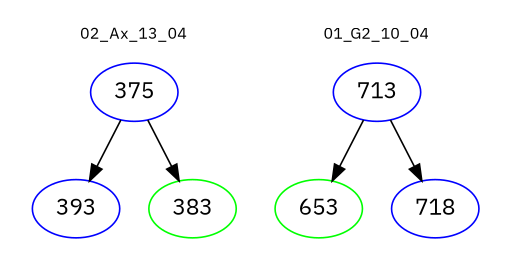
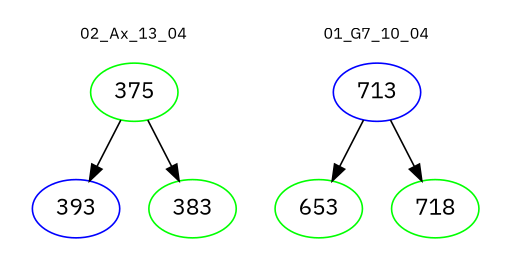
(377, 35) -> (377, 35)
(134, 92) -> (134, 92)
(435, 209) -> (435, 209)
